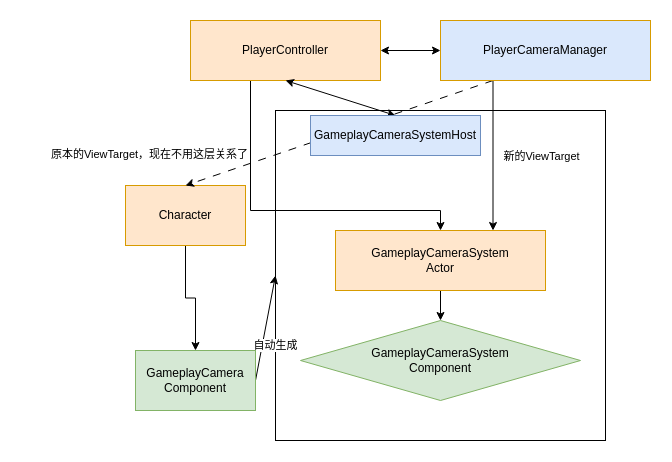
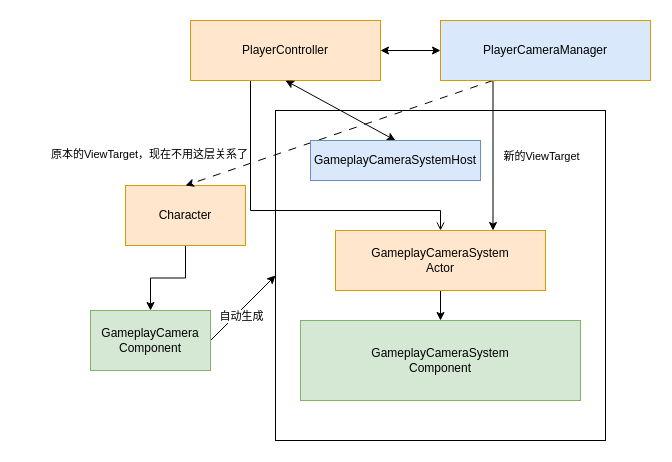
(396, 136) -> (396, 161)
(441, 222) -> (441, 224)
(441, 361) -> (441, 361)
(196, 381) -> (151, 341)
